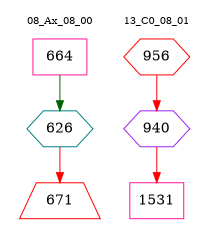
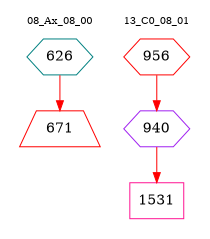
(60, 57) -> none
